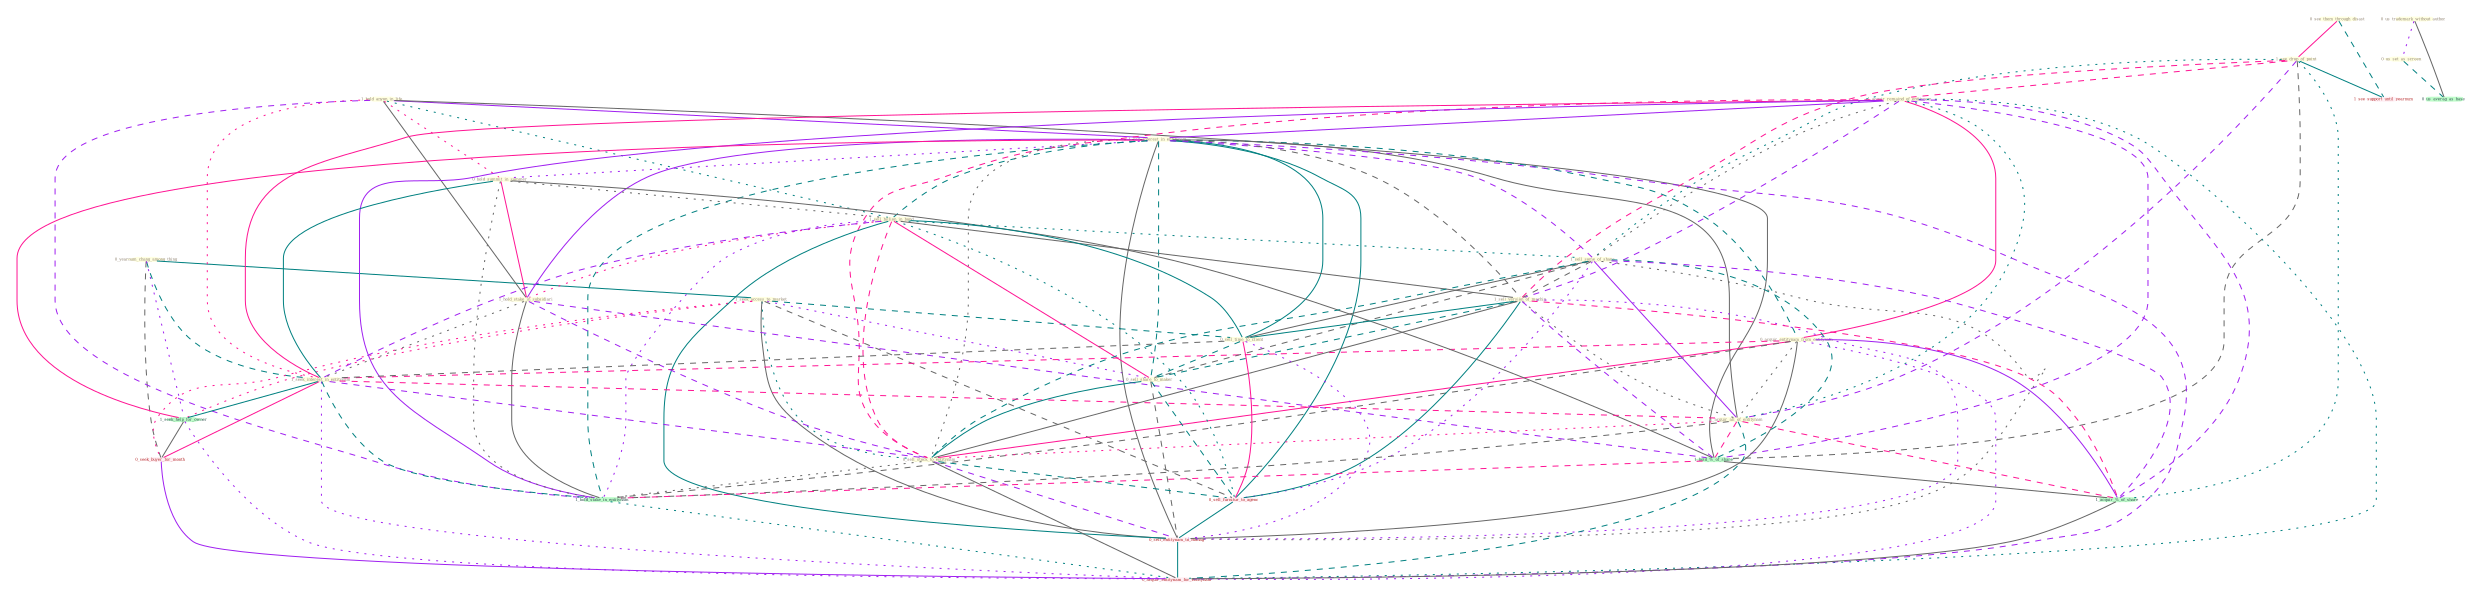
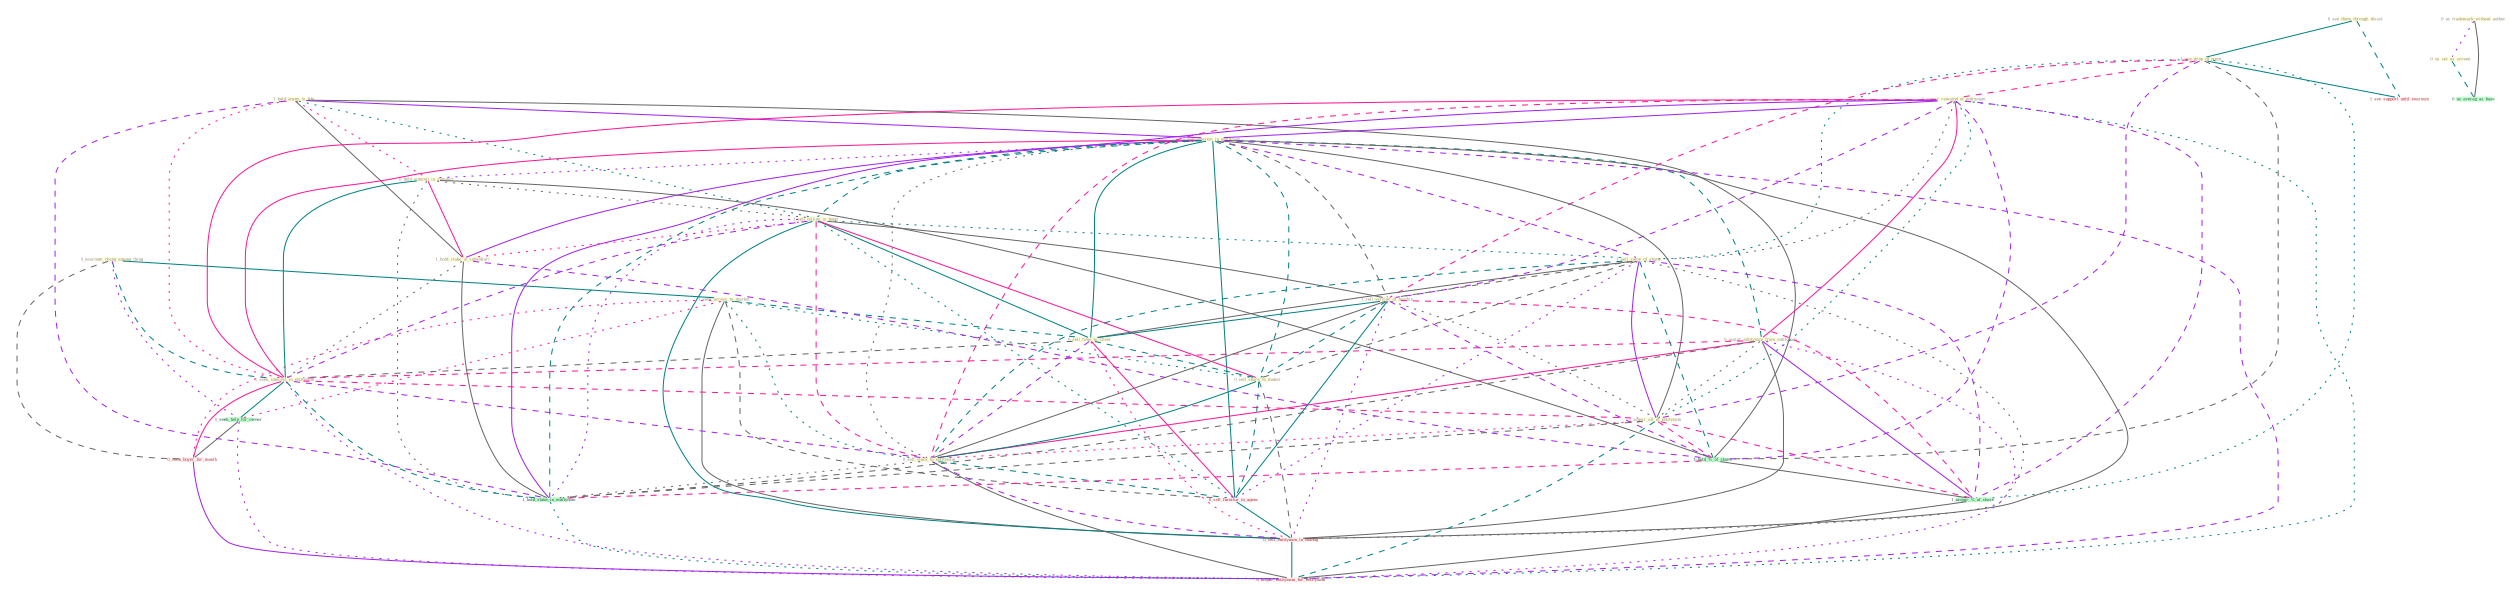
(2318, 39) -> (2279, 39)
(443, 161) -> (637, 154)
(956, 339) -> (992, 339)
(703, 384) -> (1018, 394)
(1368, 447) -> (1168, 462)
